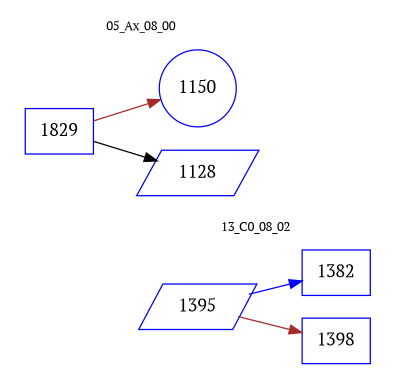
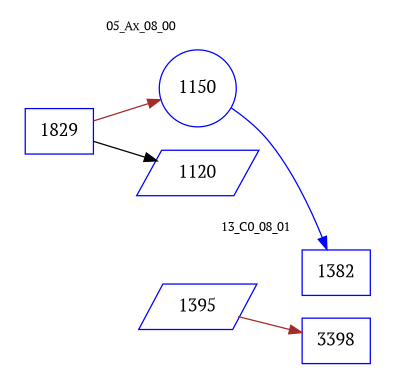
(198, 173) -> (198, 173)
(256, 228) -> (256, 228)
(269, 289) -> (286, 166)
(336, 341) -> (336, 341)
